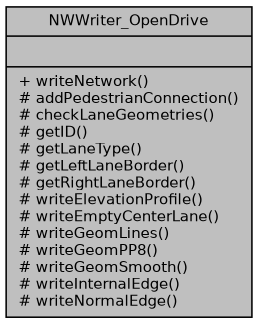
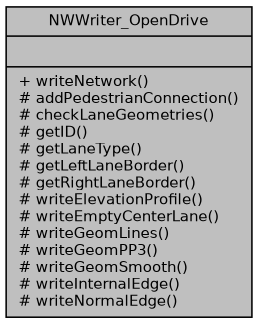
(88, 250) -> (88, 250)
